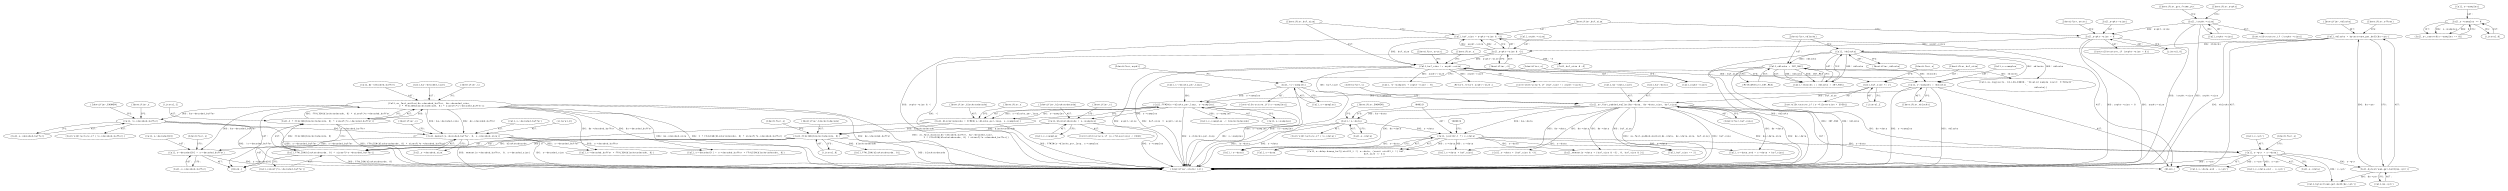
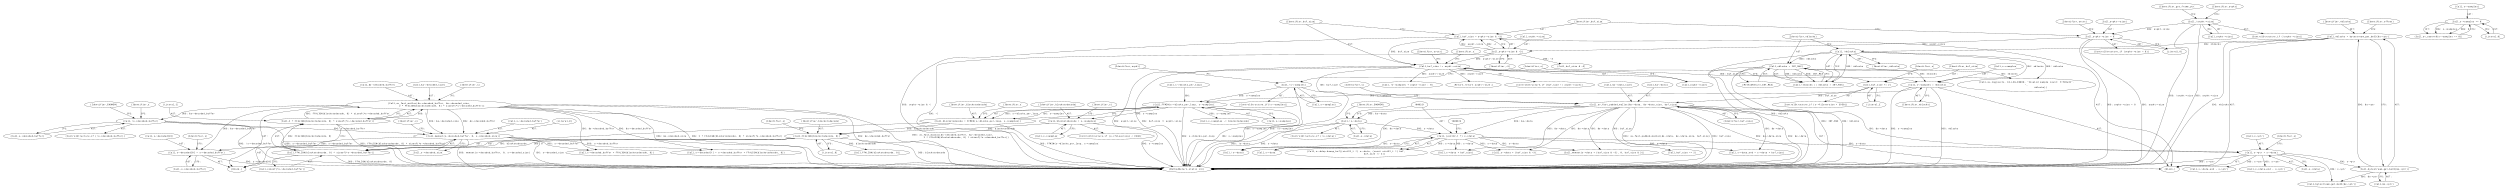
(1573, 146) -> (1482, 145)
(1187, 169) -> (1187, 169)
